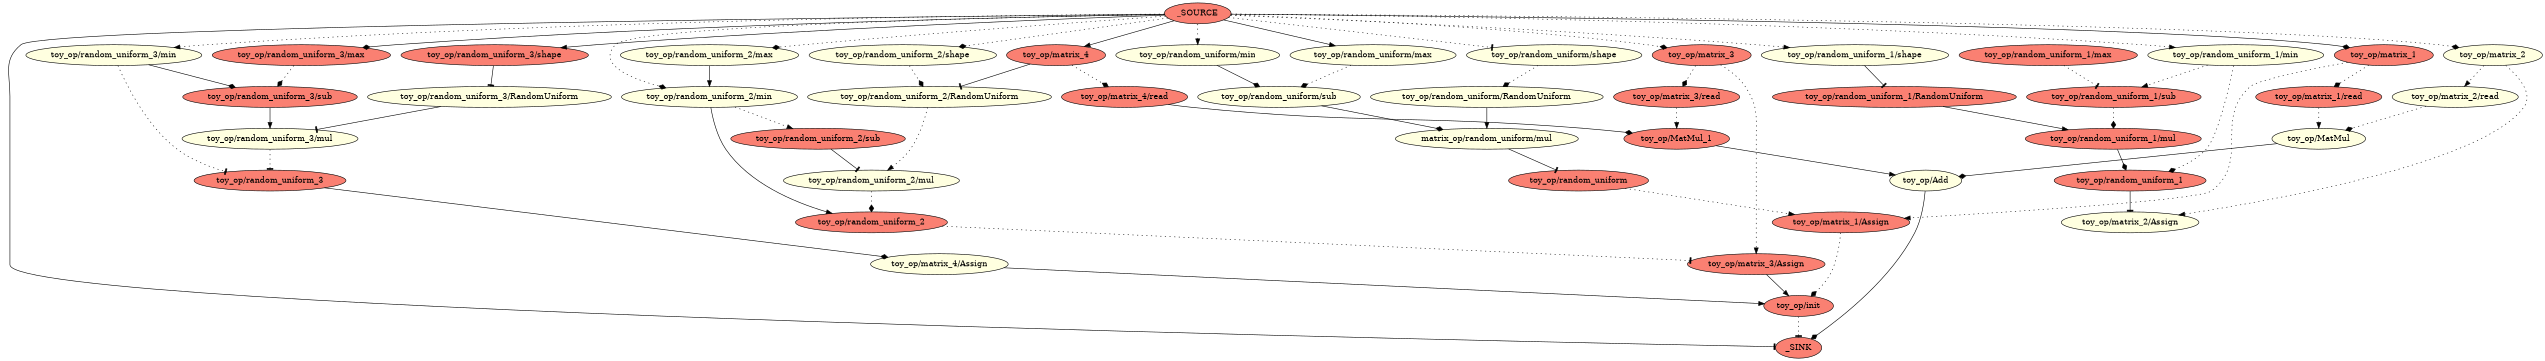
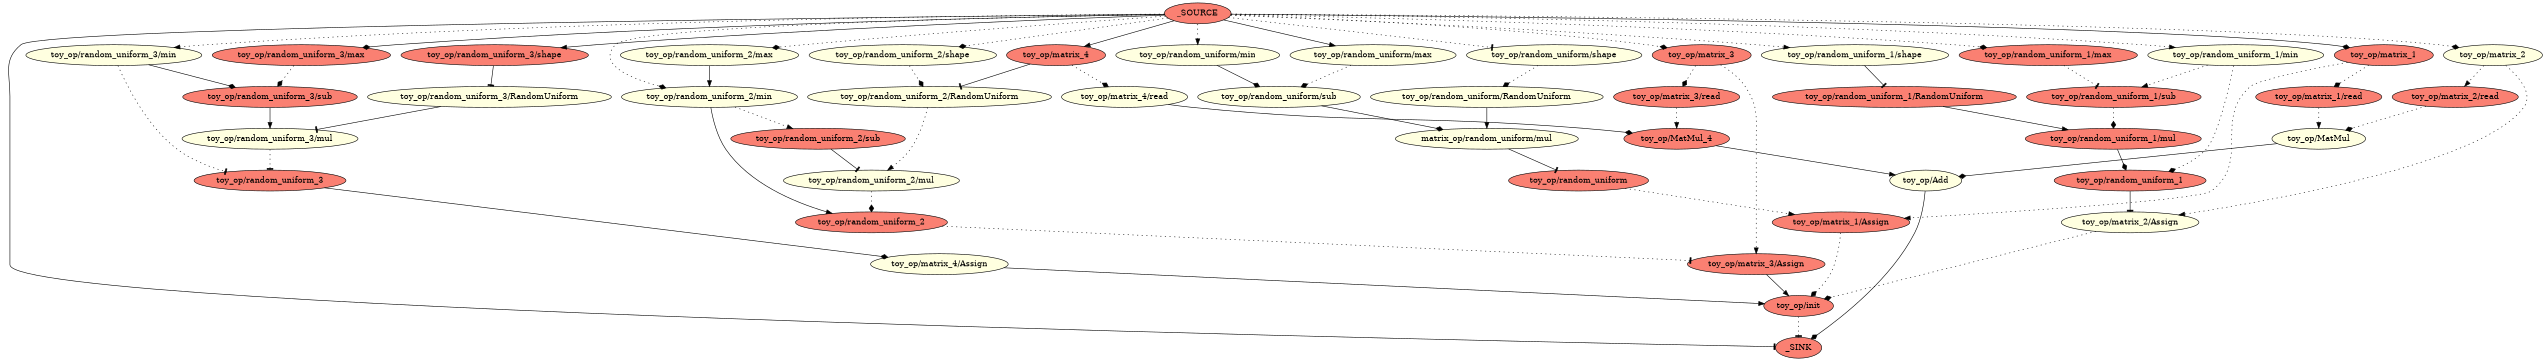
none -> (1605, 26)
(1125, 97) -> (1125, 97)
(2455, 97) -> (2455, 97)
(1677, 139) -> (1677, 139)
none -> (1964, 264)
